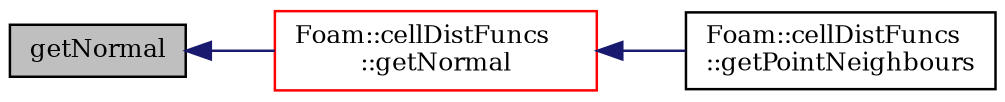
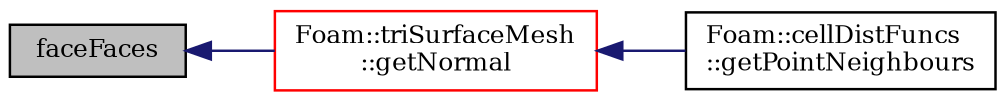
(98, 51) -> (98, 51)
(436, 51) -> (436, 51)
